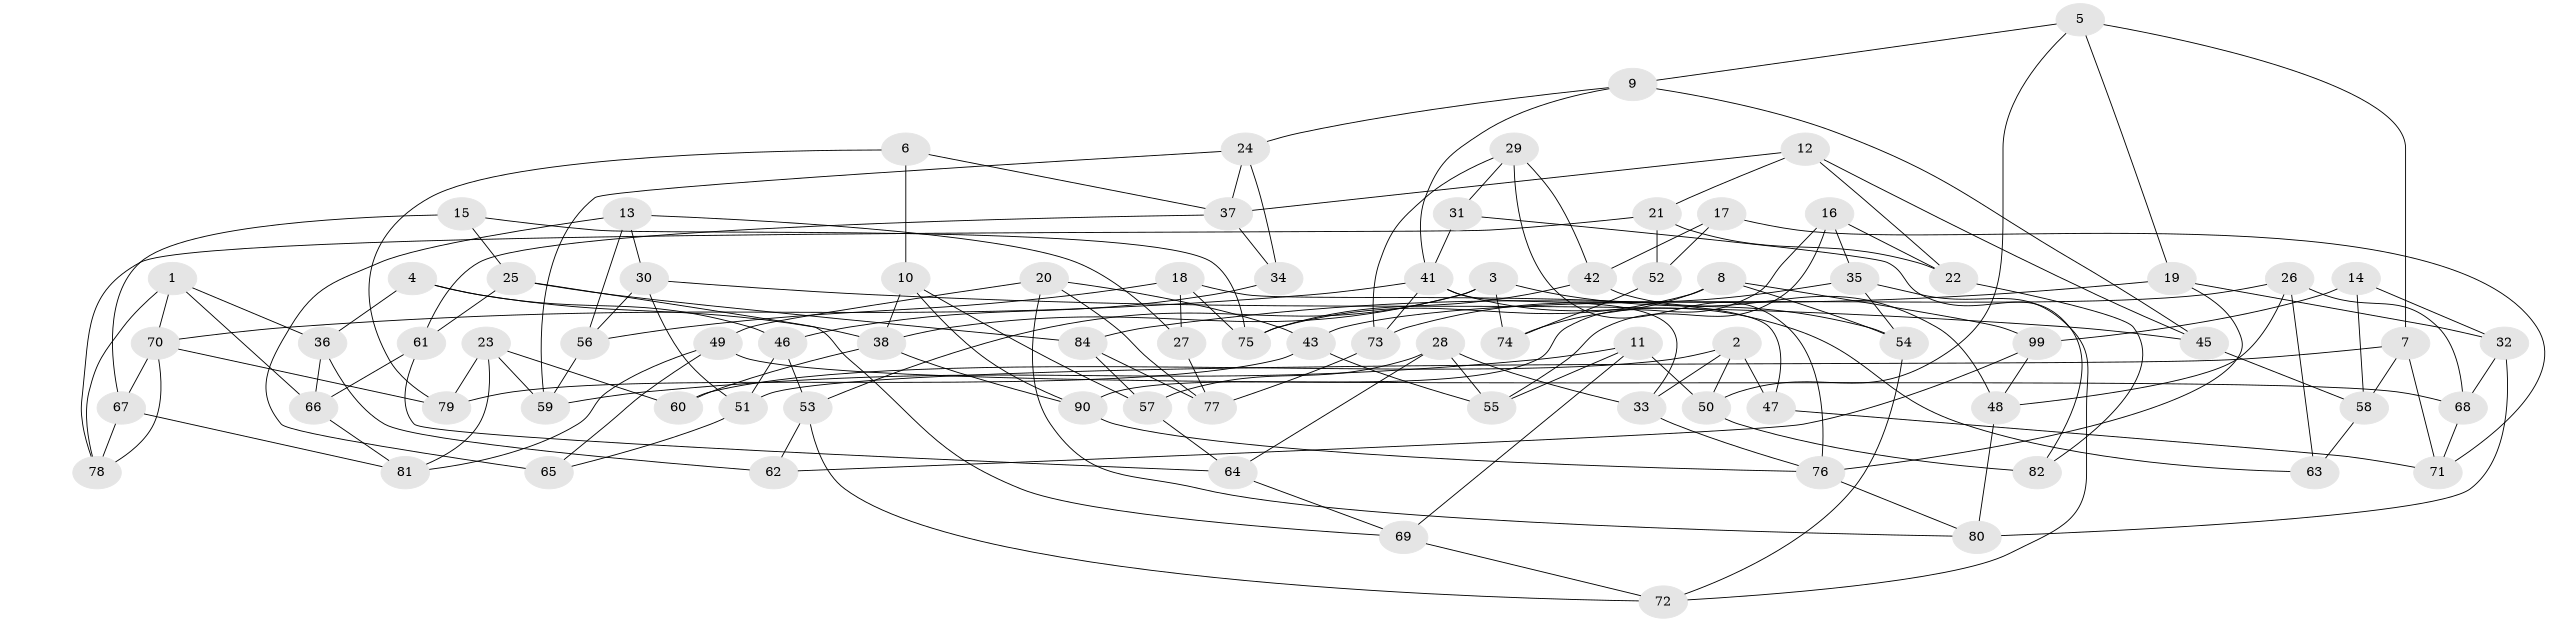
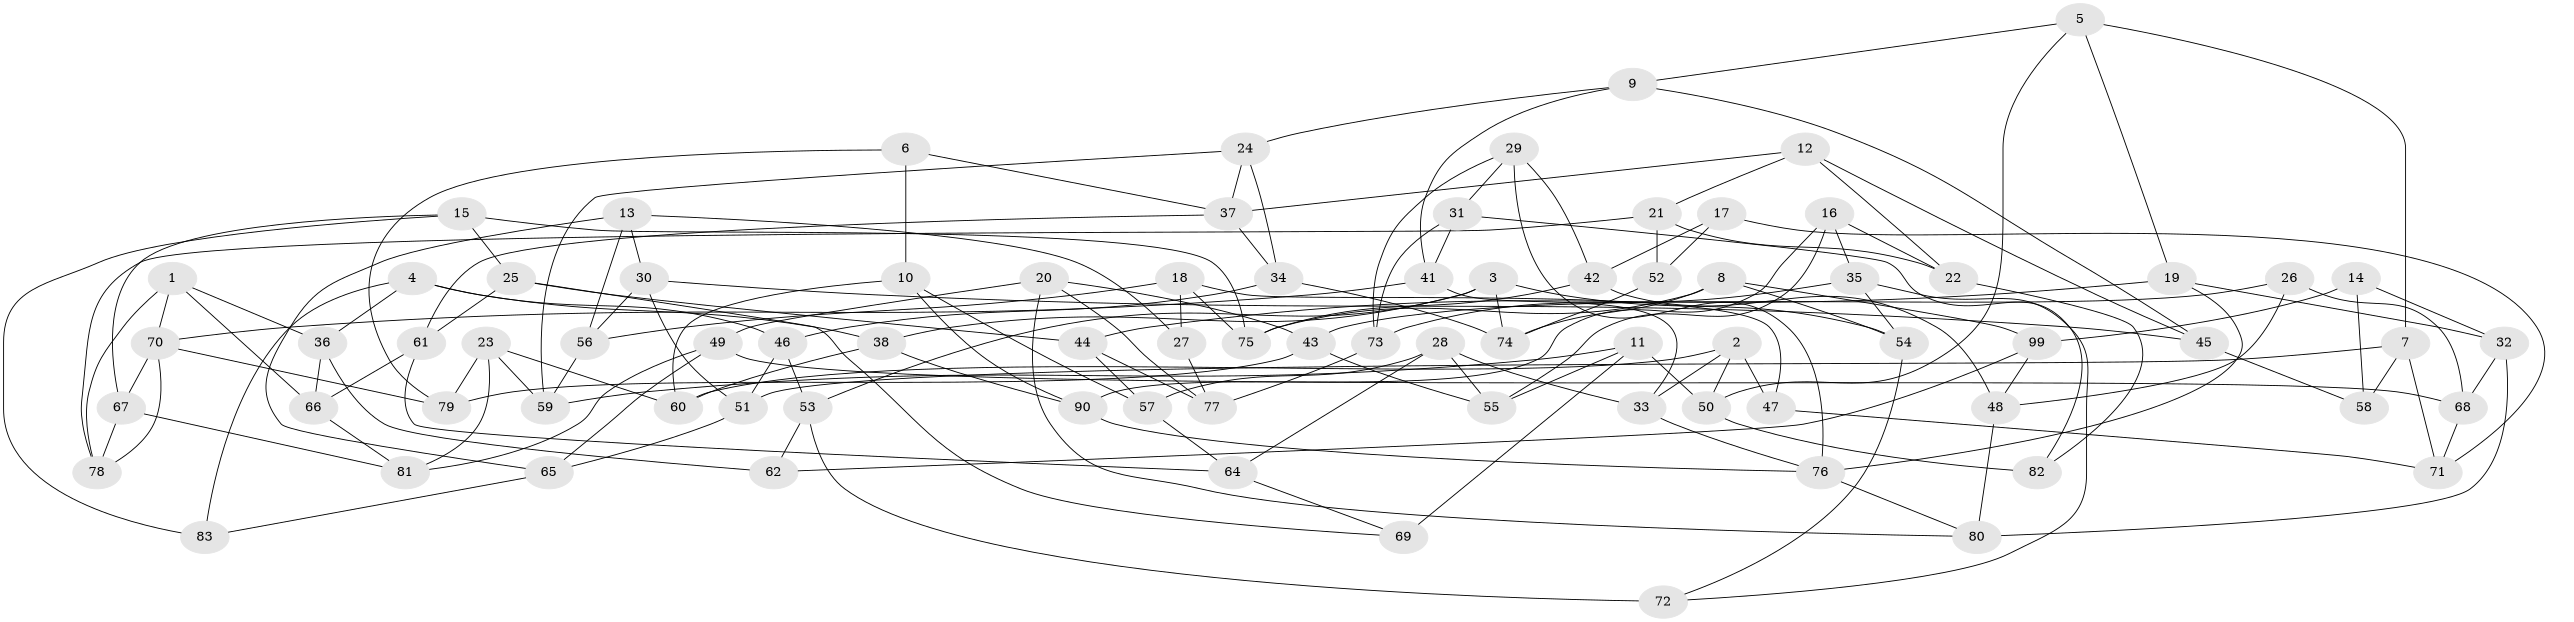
none -> (1395, 304)
(894, 311) -> (748, 300)
(1402, 311) -> (1394, 267)
(1083, 343) -> (1083, 343)
(2315, 473) -> none
none -> (205, 537)
(1533, 570) -> none
